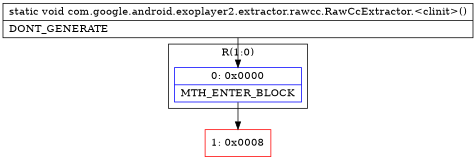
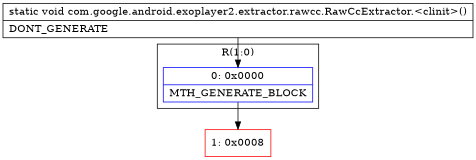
(238, 93) -> (238, 93)
